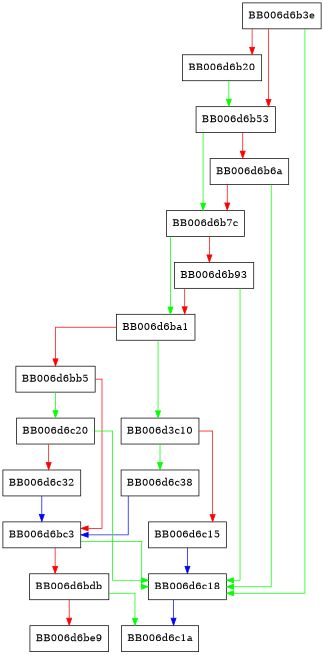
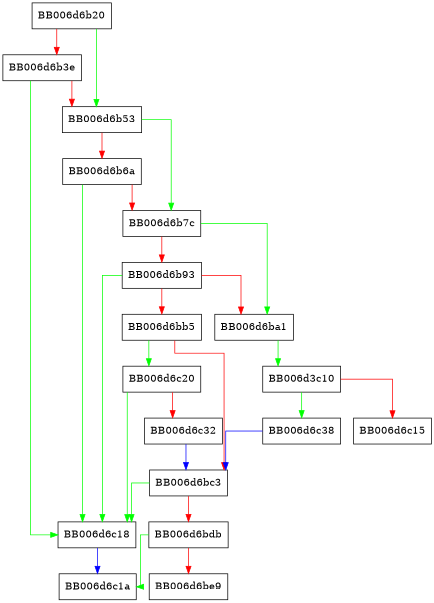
(252, 38) -> (57, 38)
(70, 327) -> (162, 298)
(187, 557) -> none
